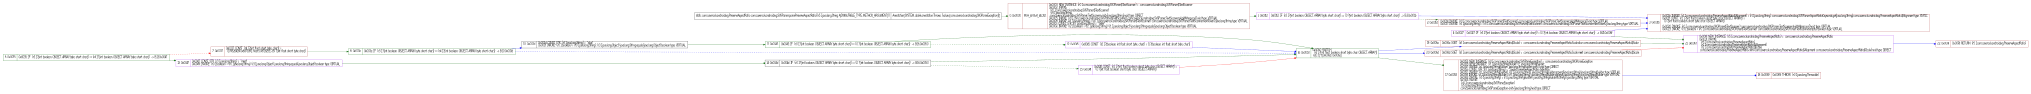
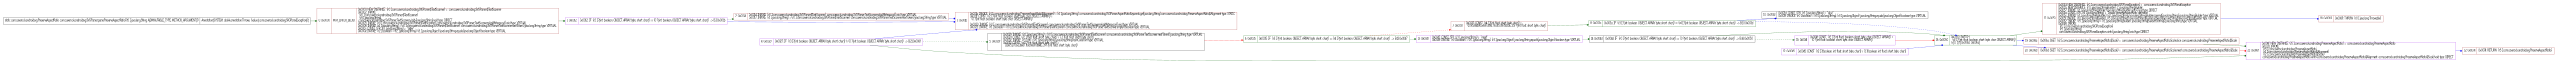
none -> (1096, 42)
(848, 45) -> none
